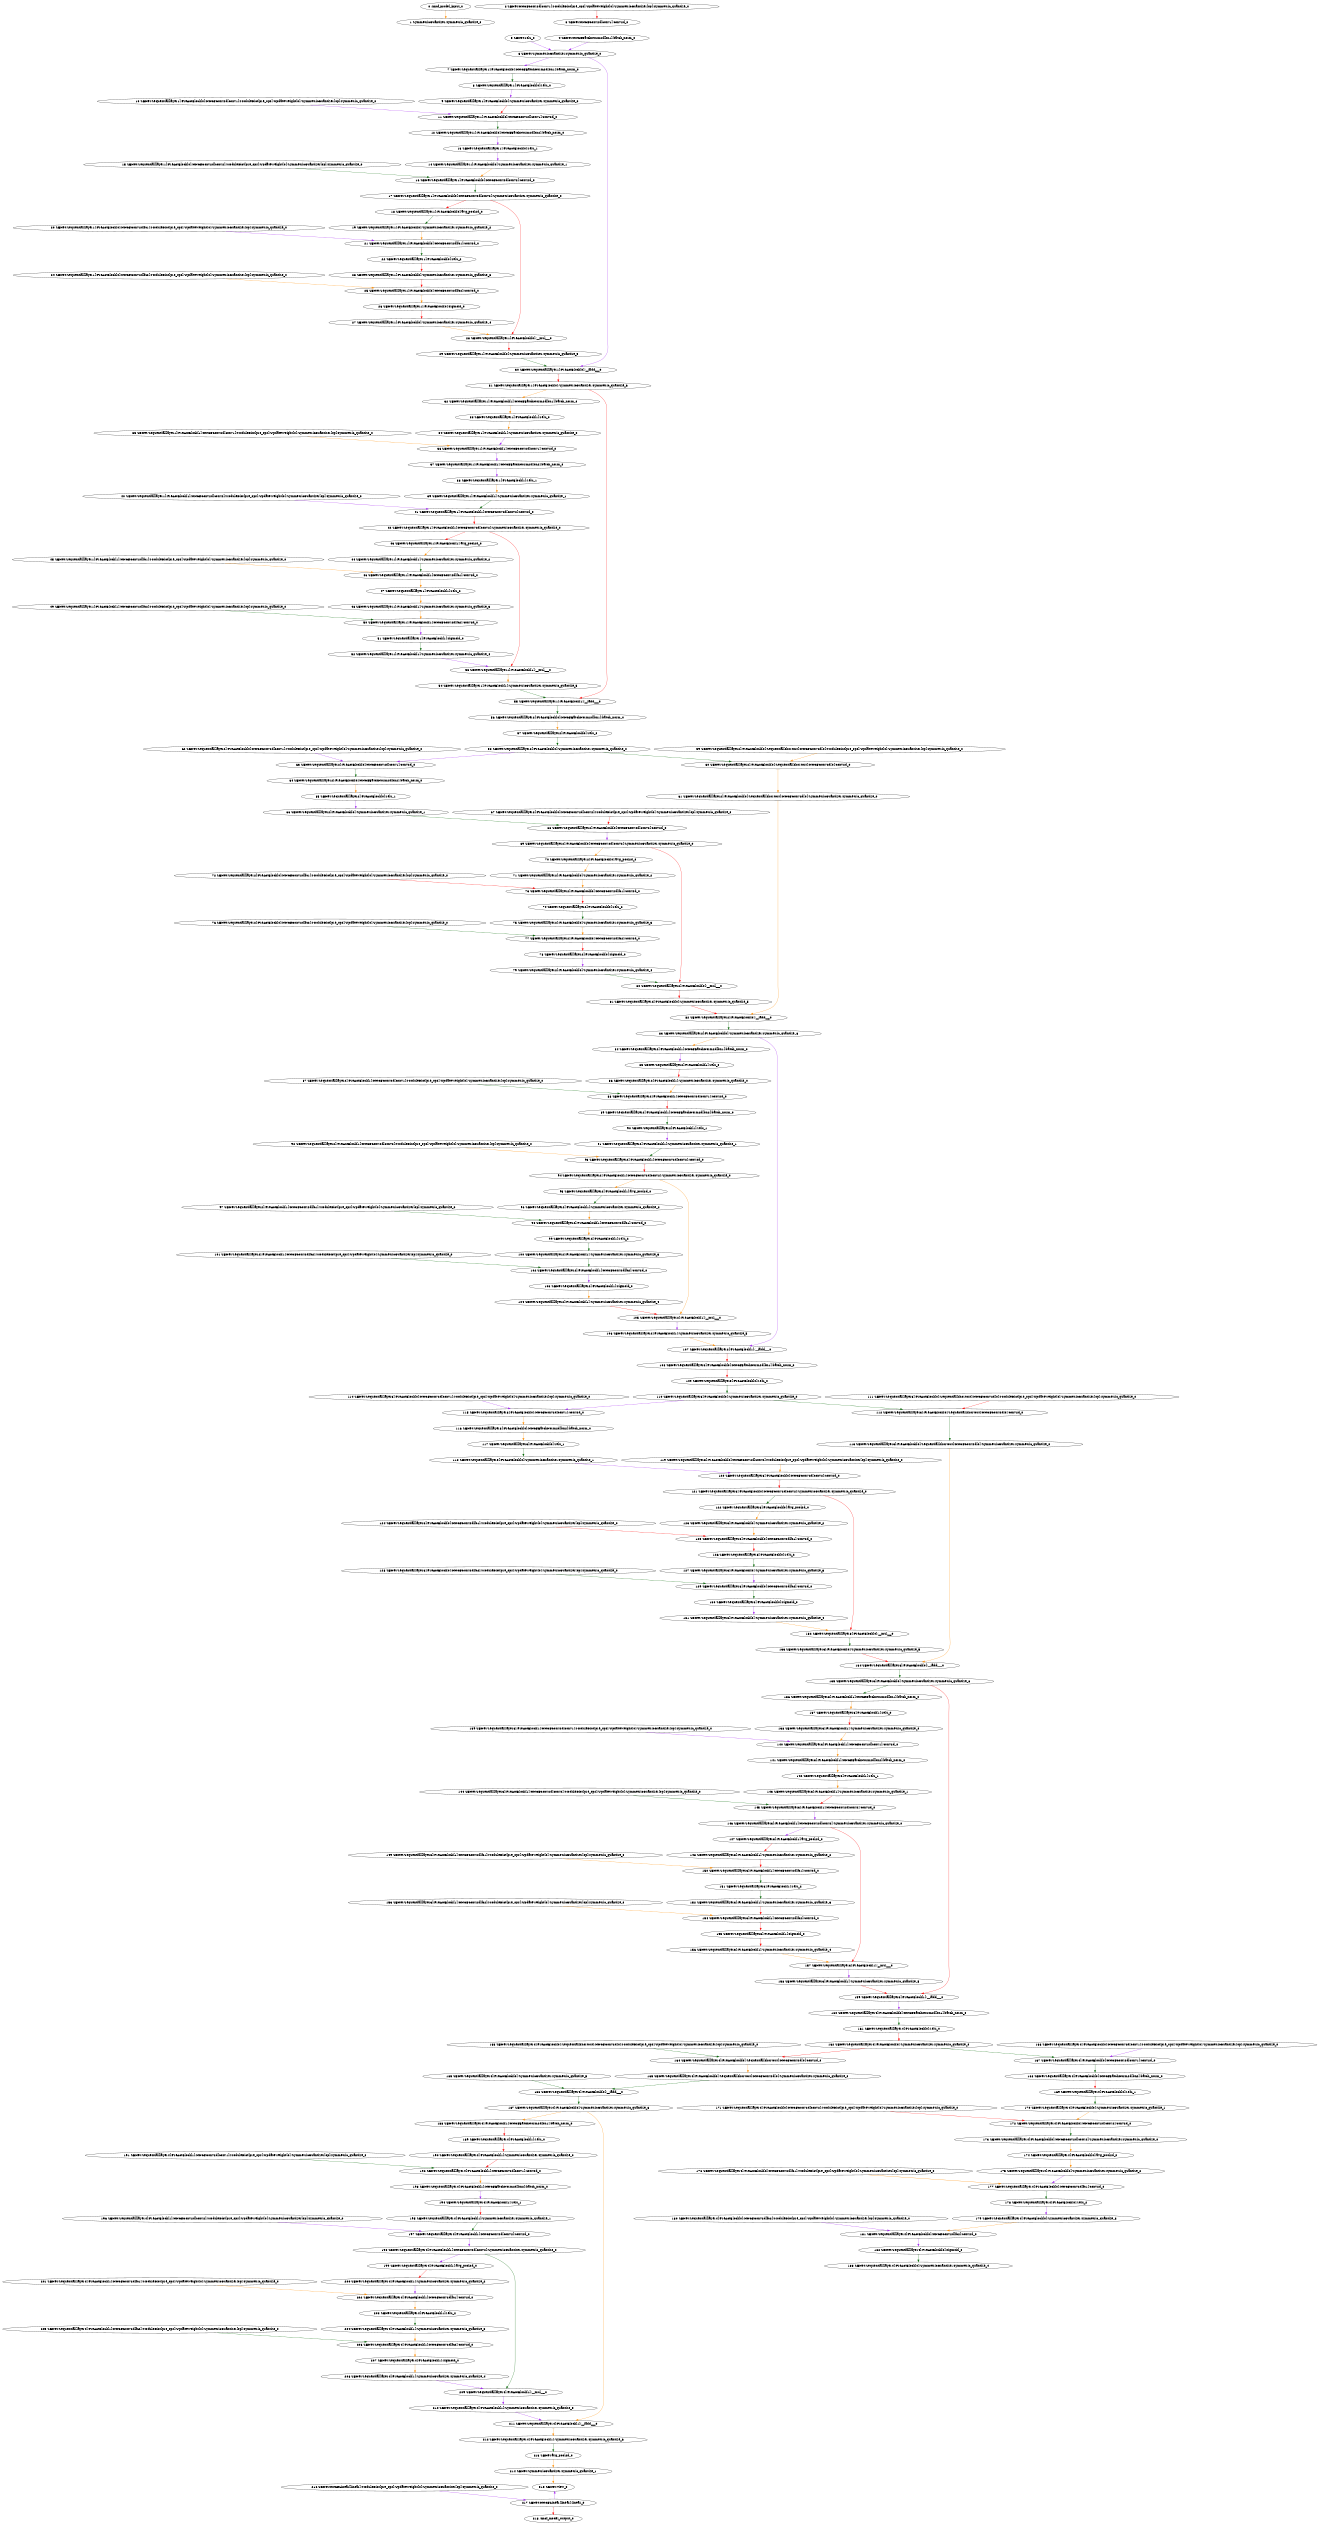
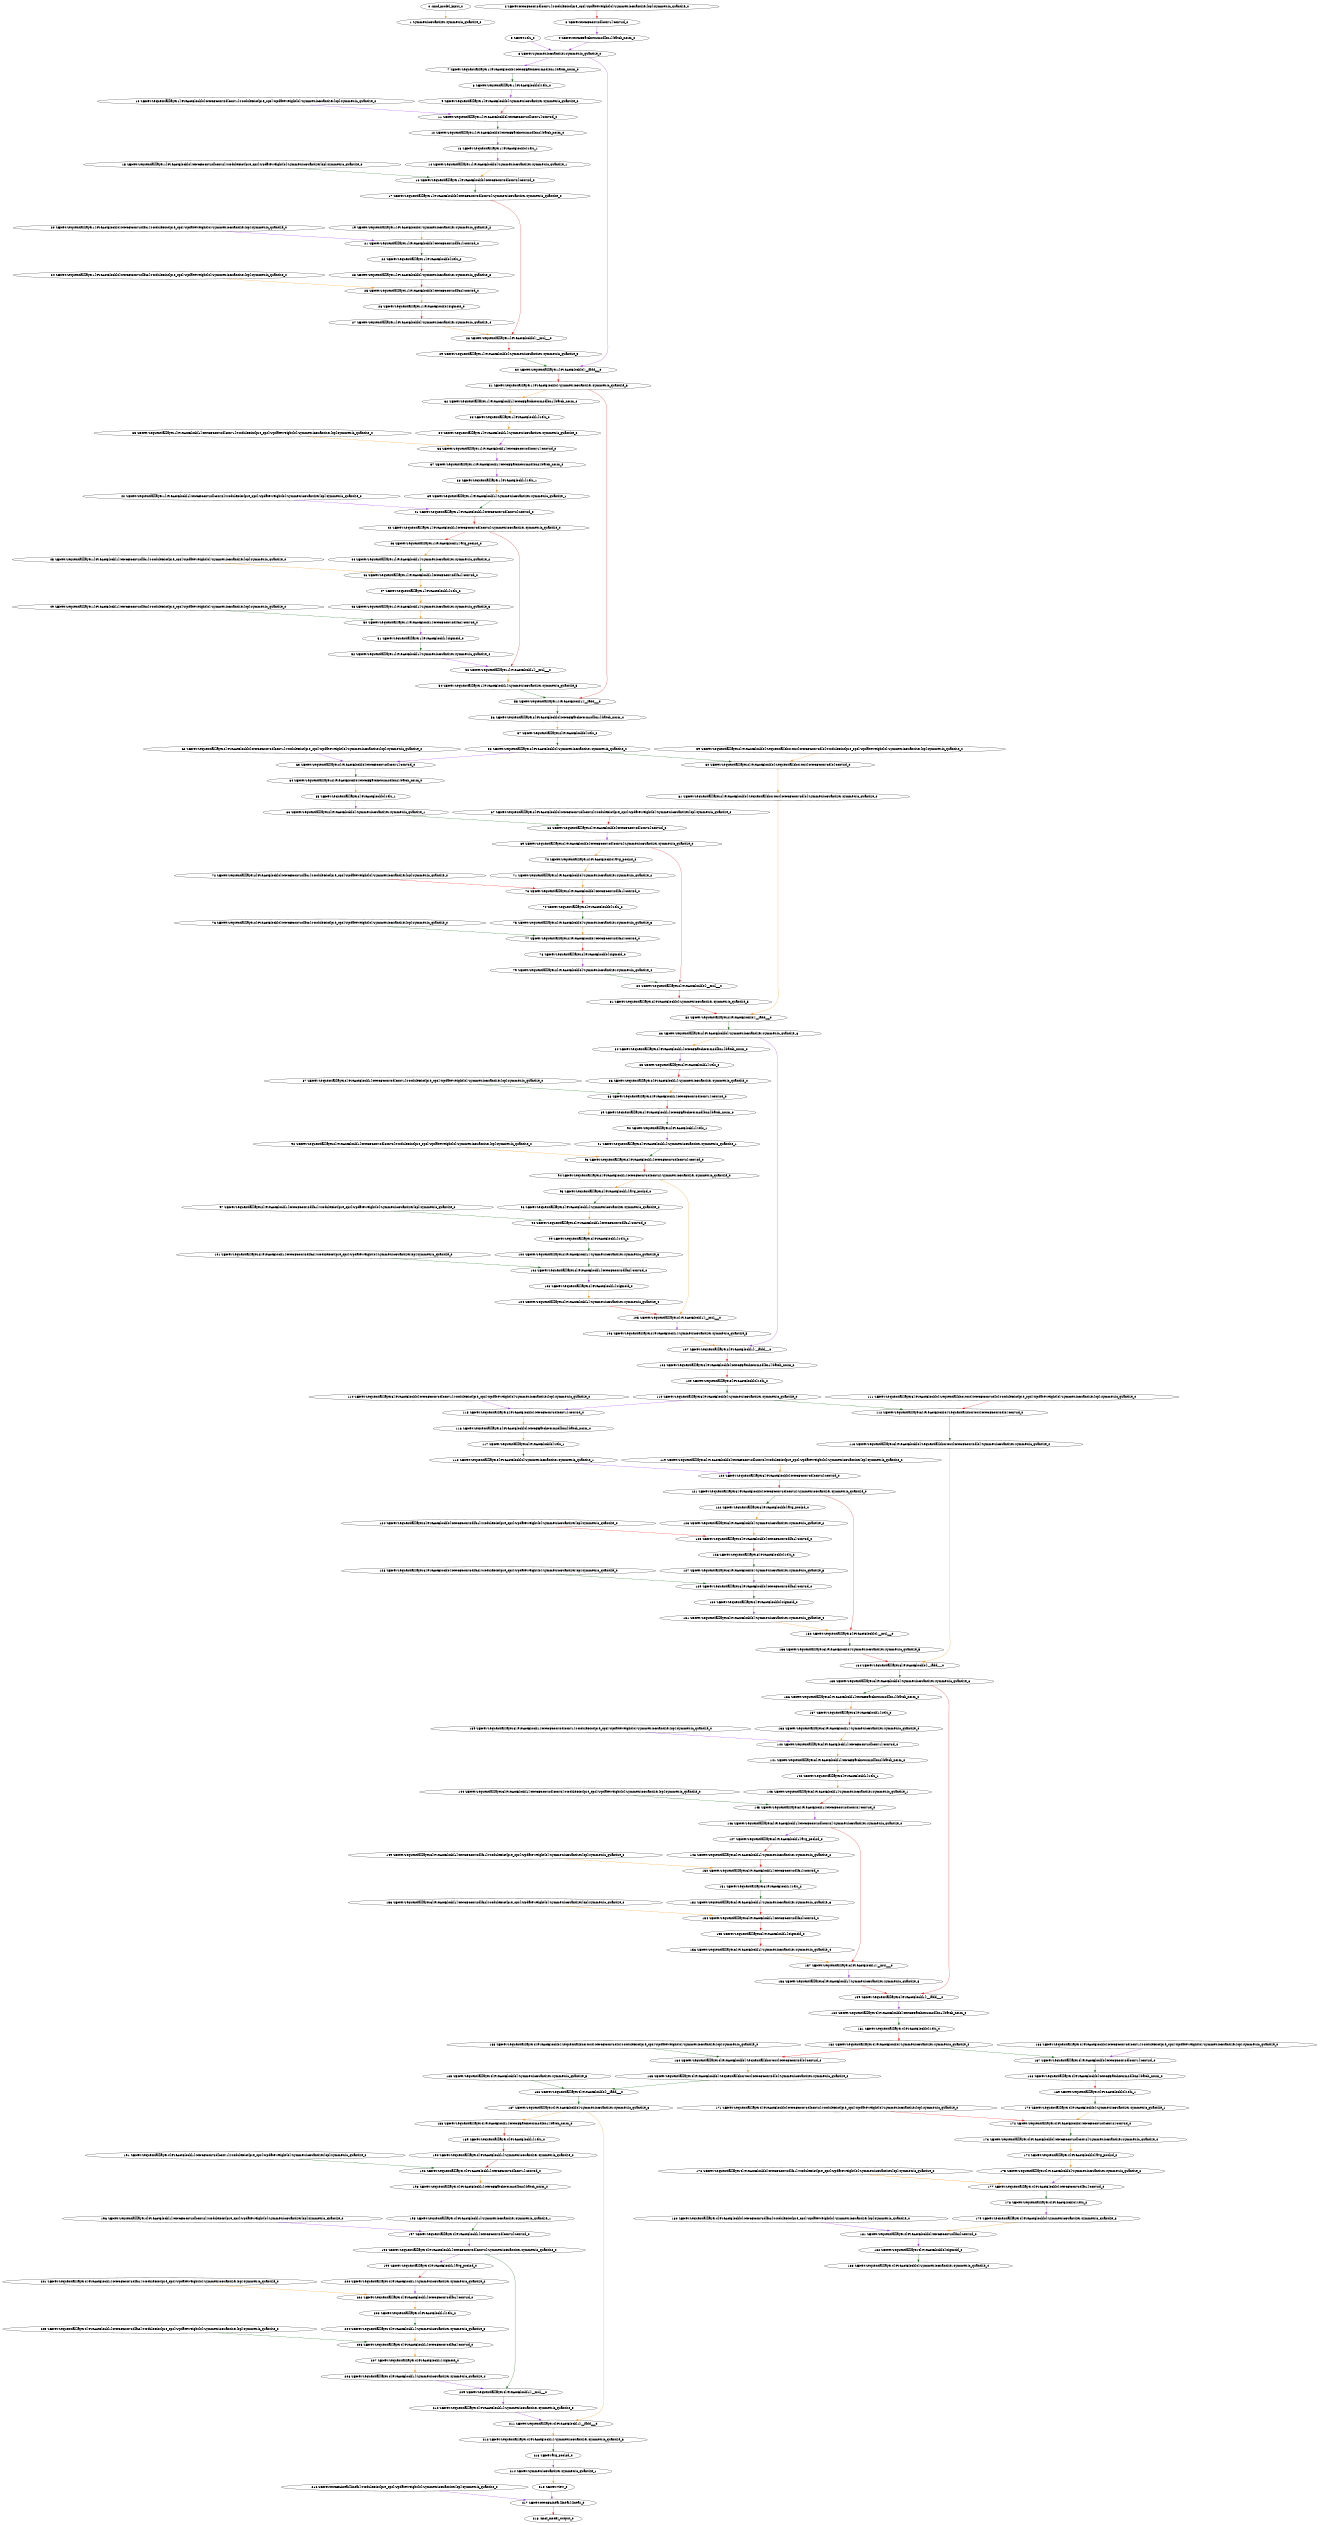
none -> (597, 29)
(437, 212) -> none
(480, 2203) -> none
(553, 2462) -> (553, 2462)
(555, 2496) -> (552, 2494)
